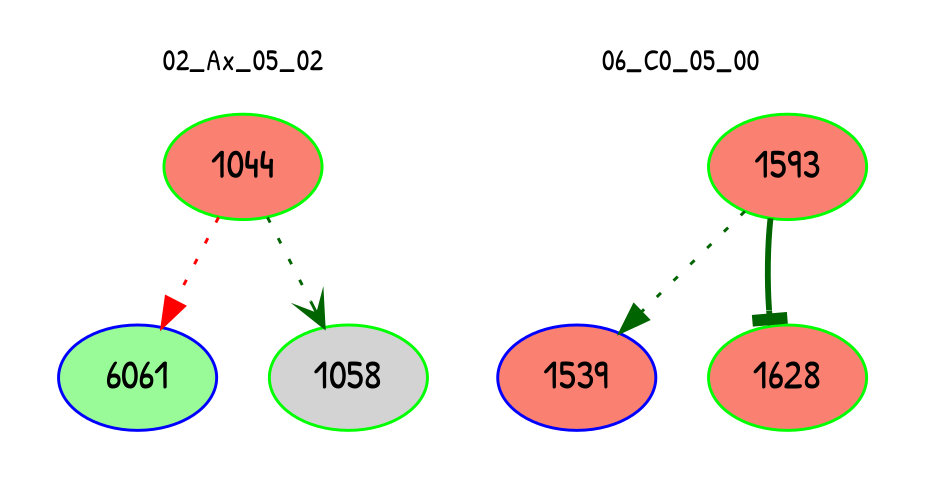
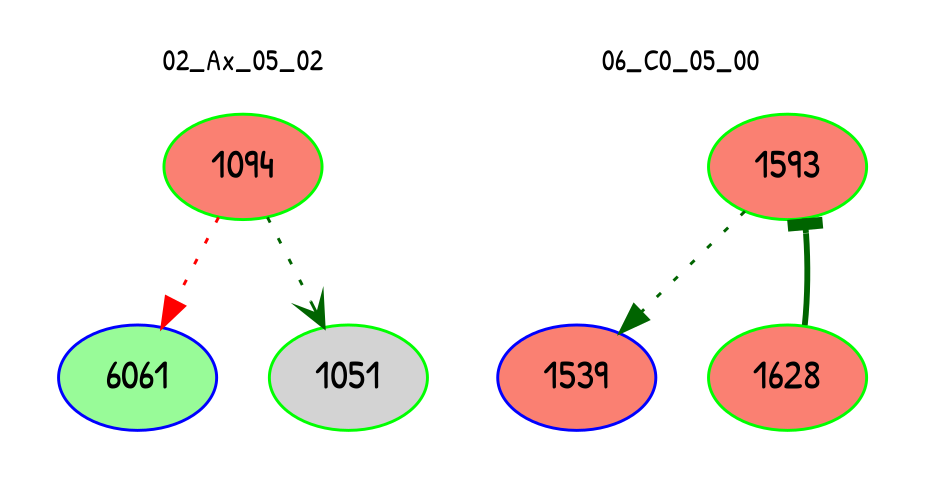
(243, 167) -> (243, 167)
(768, 264) -> (807, 279)
(348, 378) -> (348, 378)
